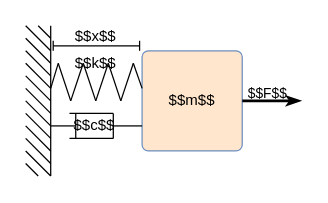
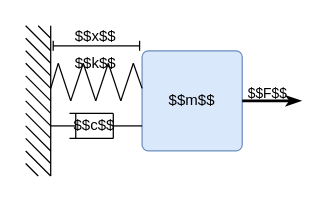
(192, 101) -> (192, 101)
